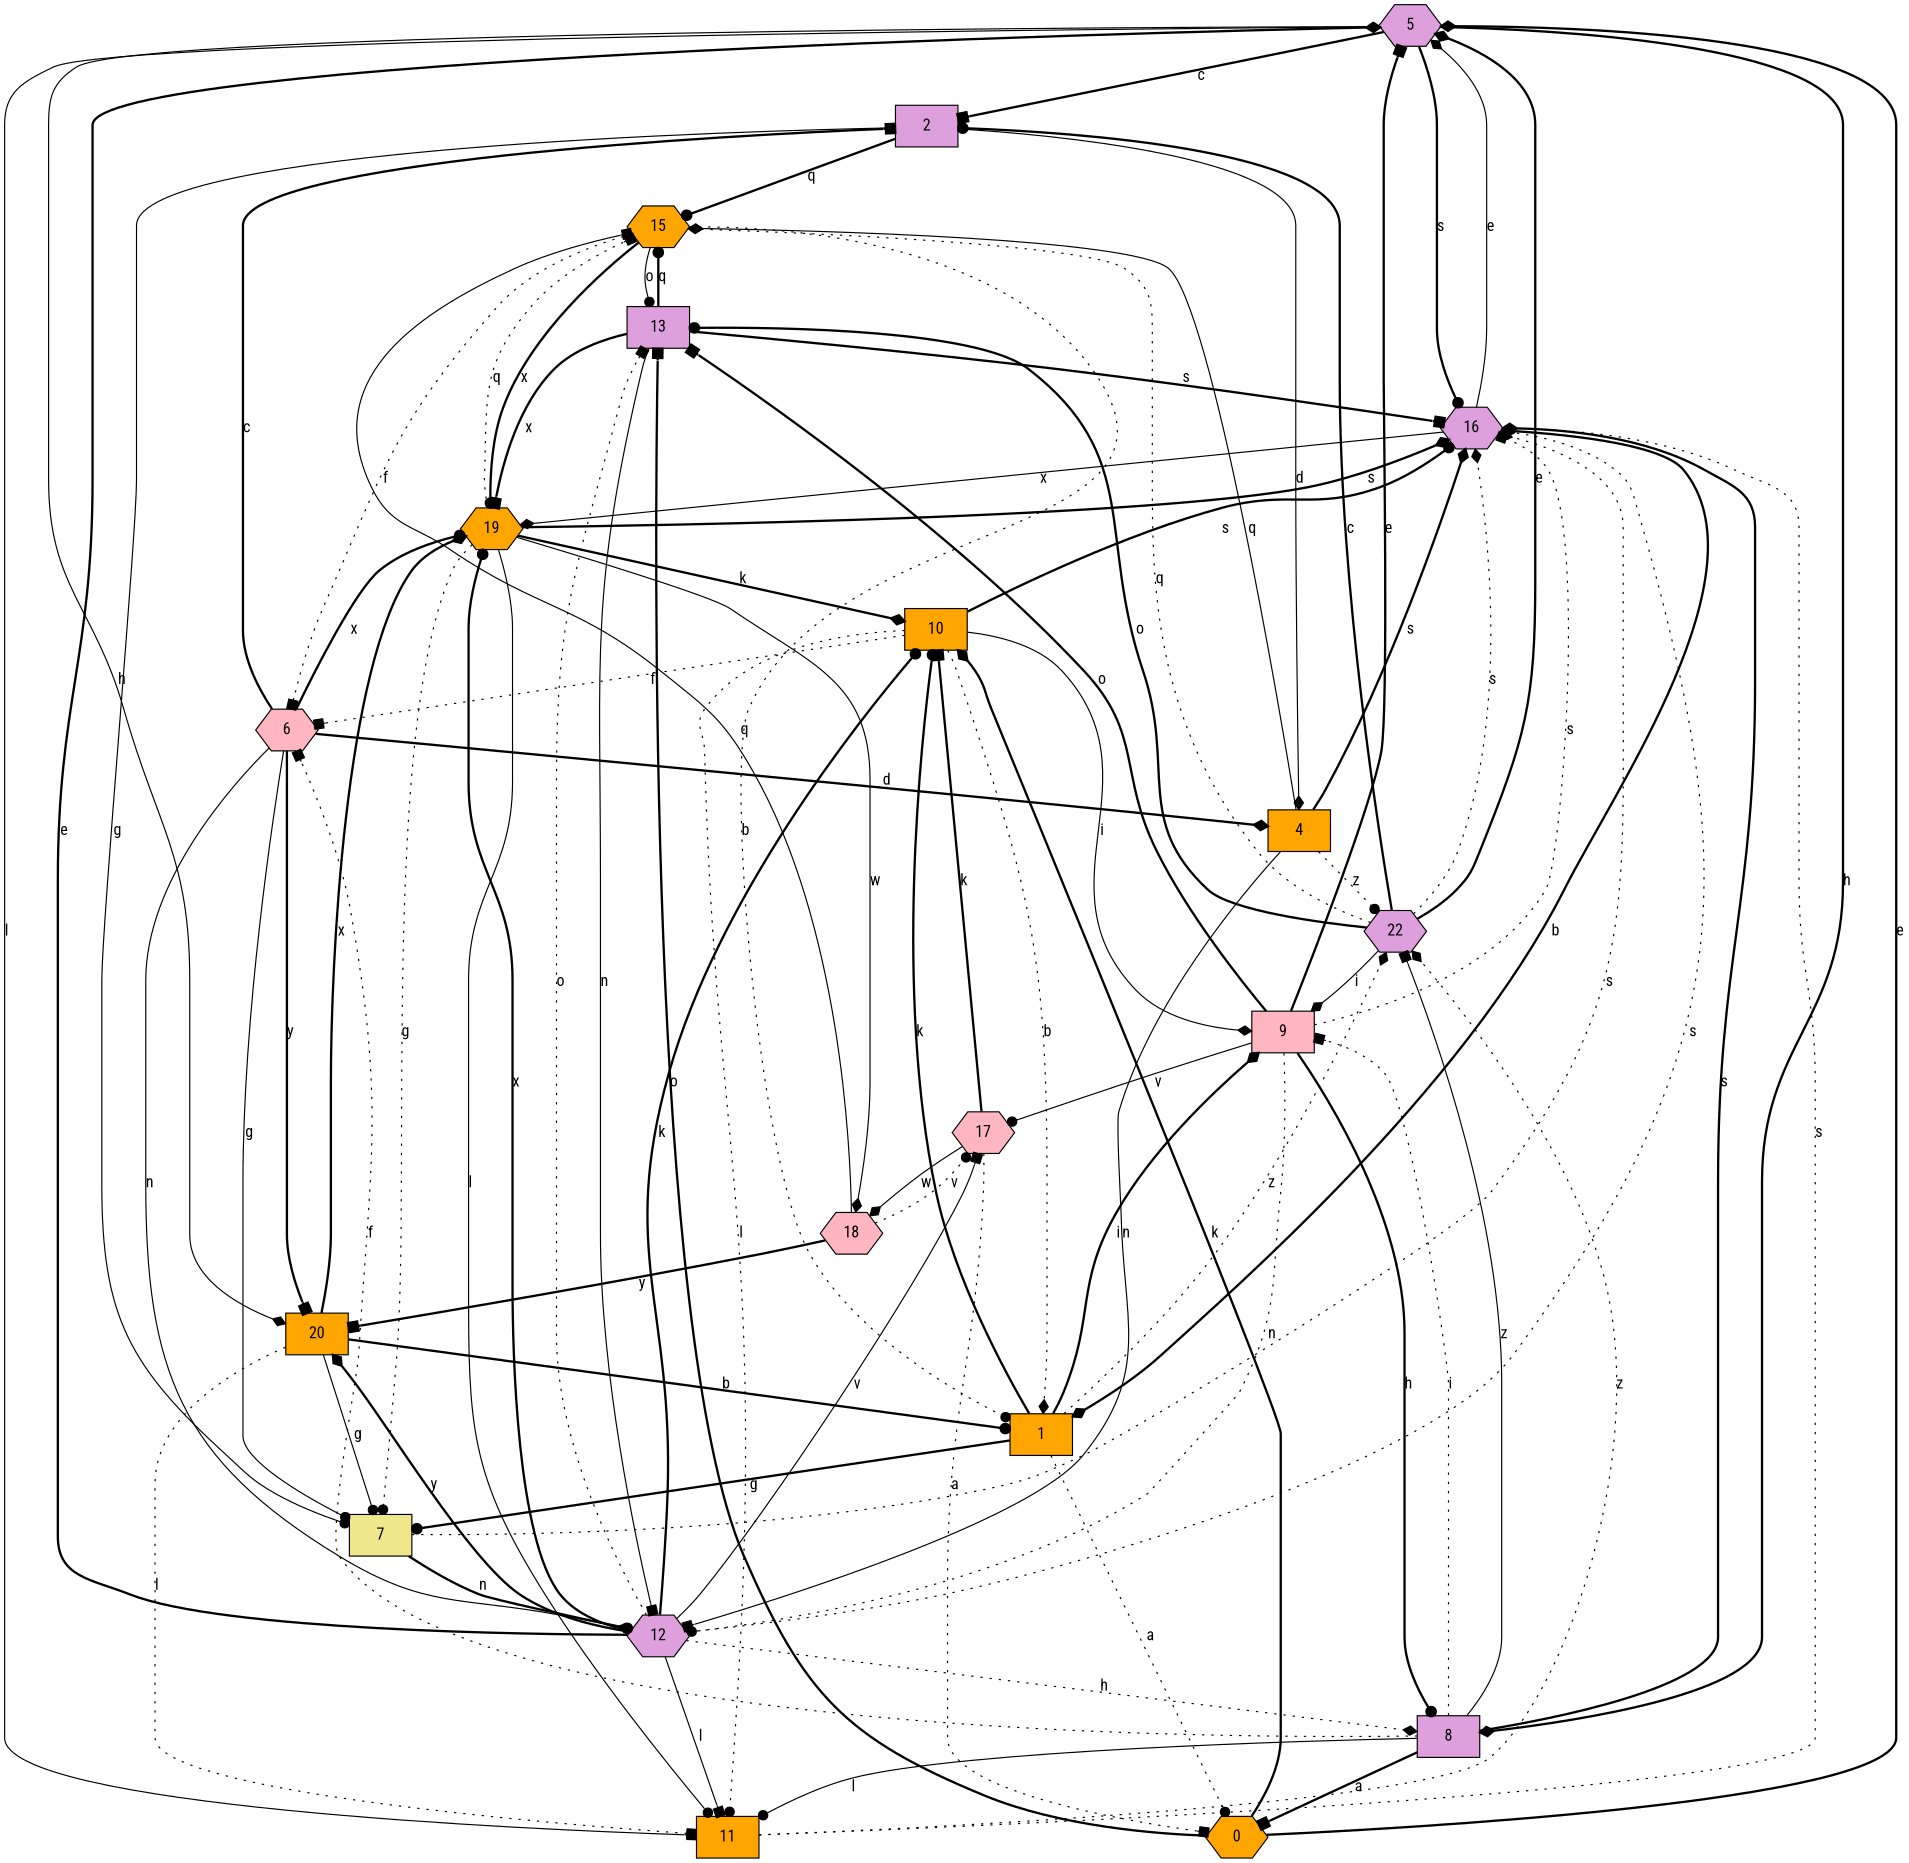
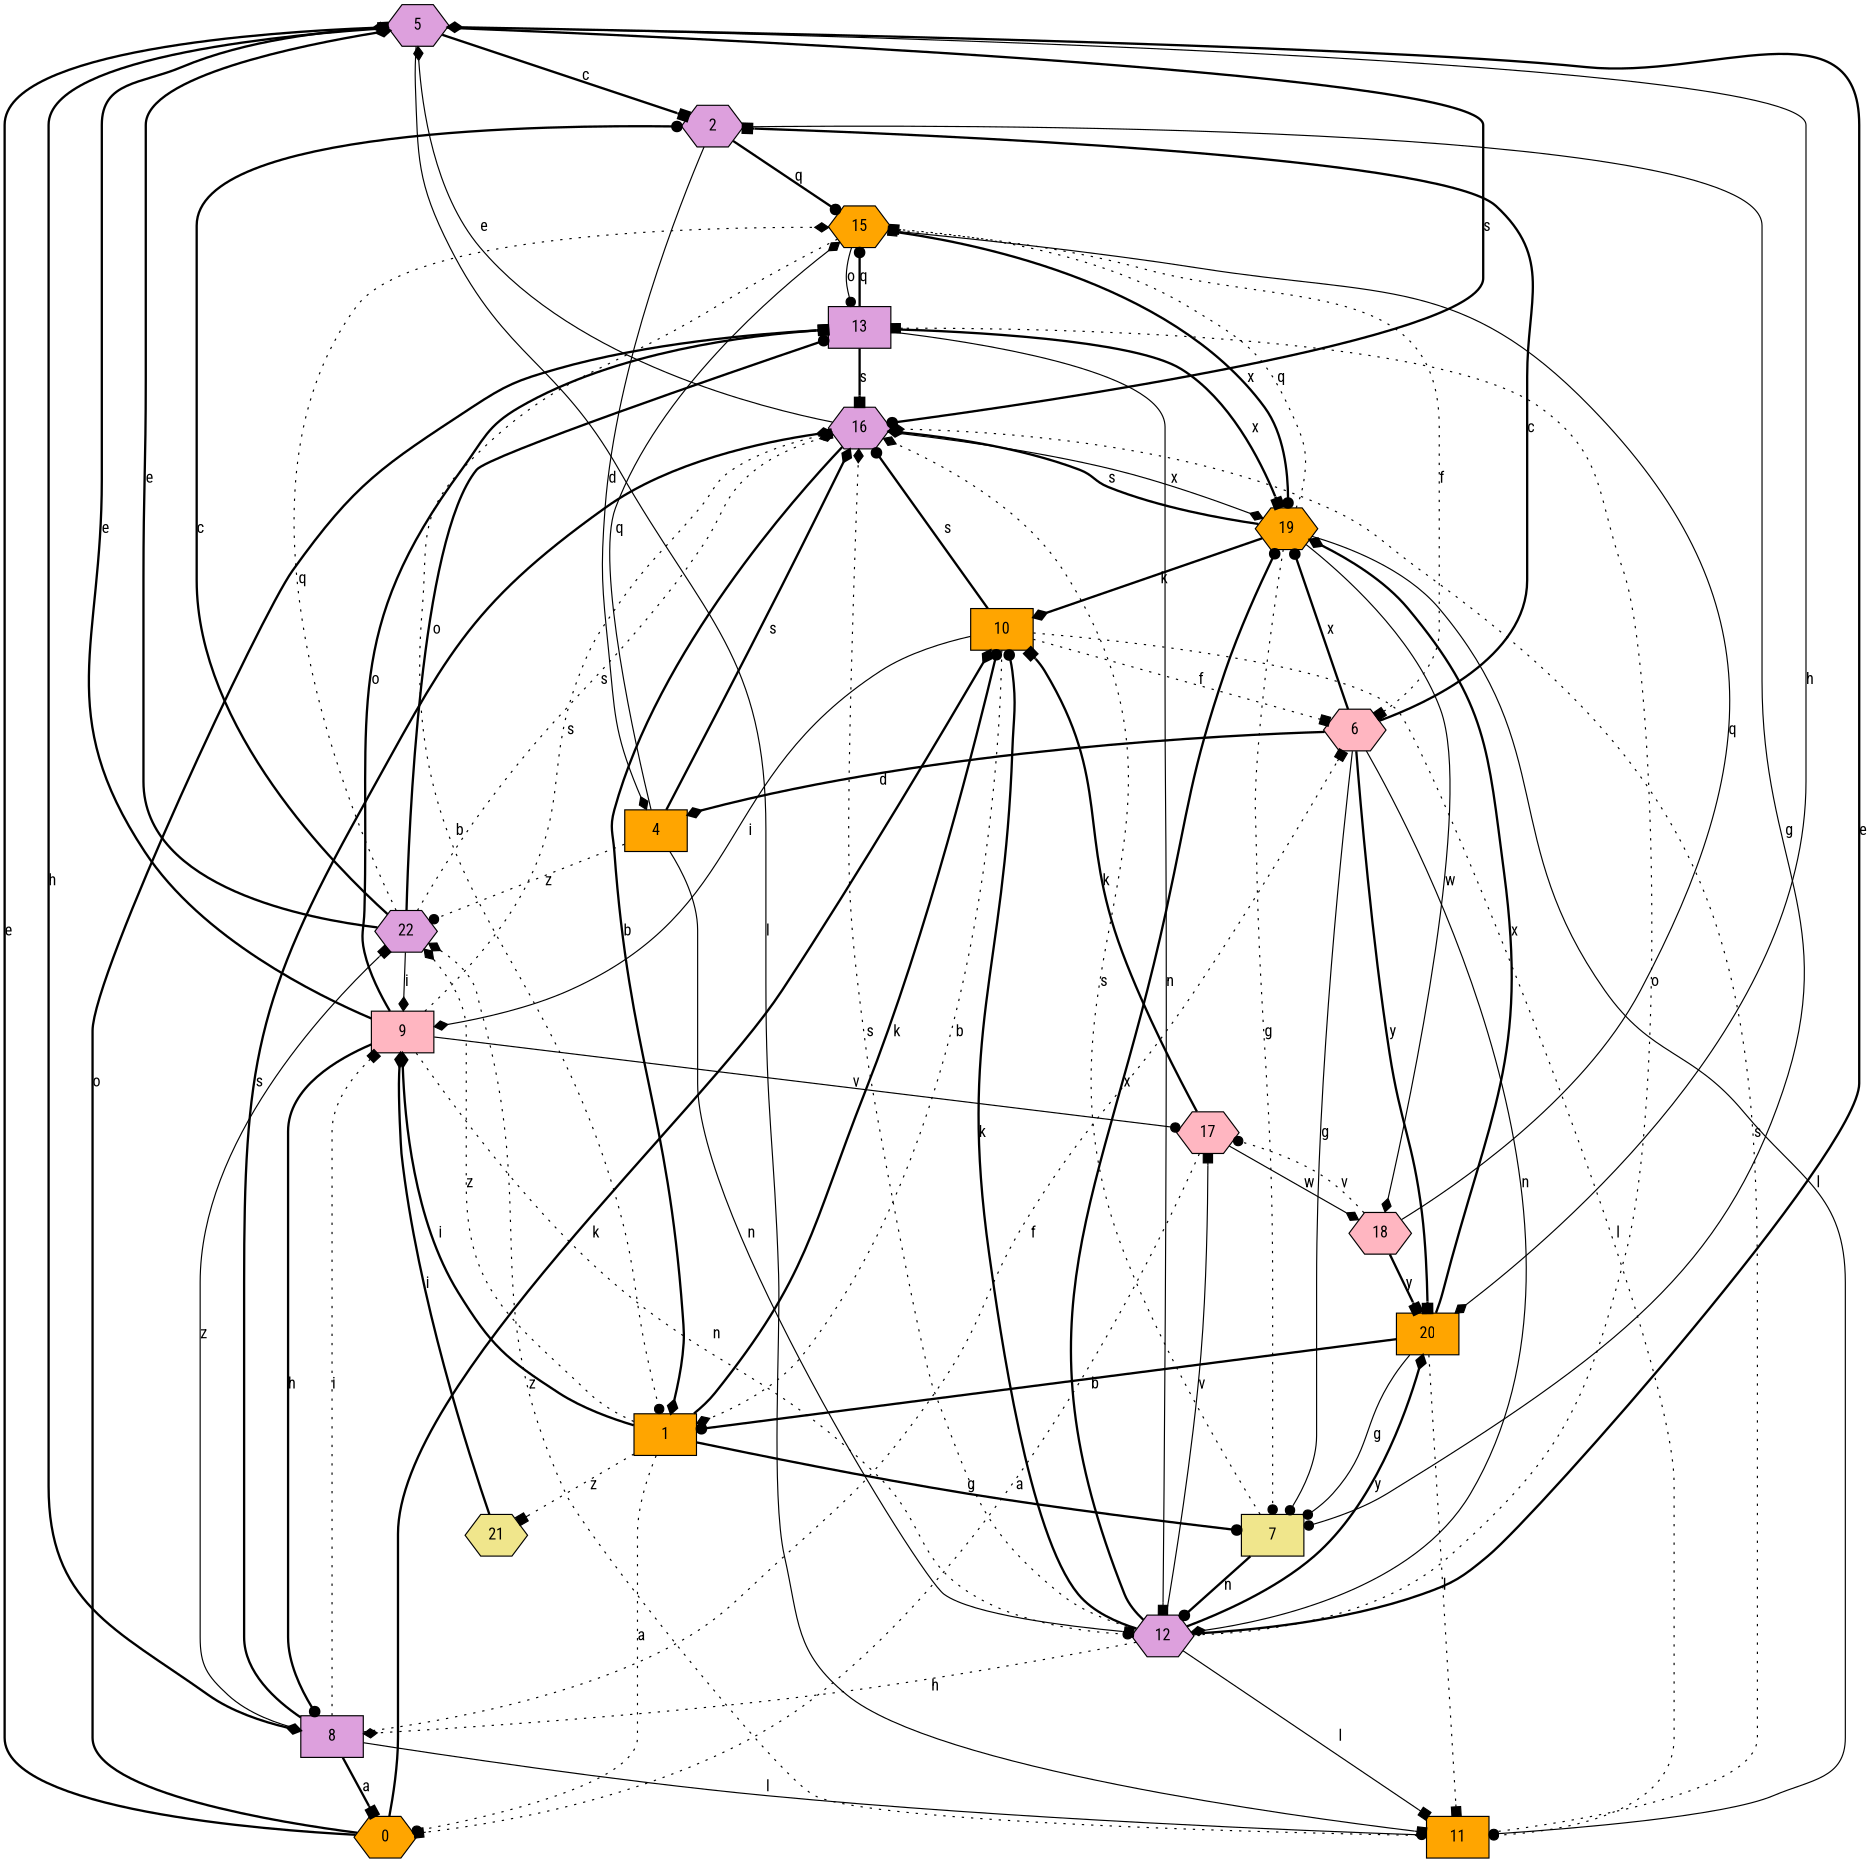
(927, 126) -> (713, 126)
none -> (496, 1535)
